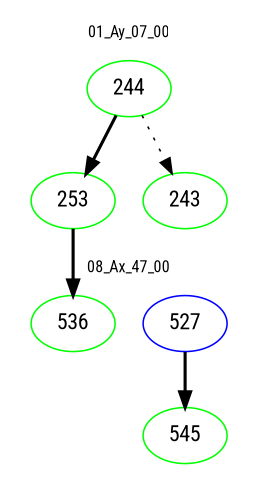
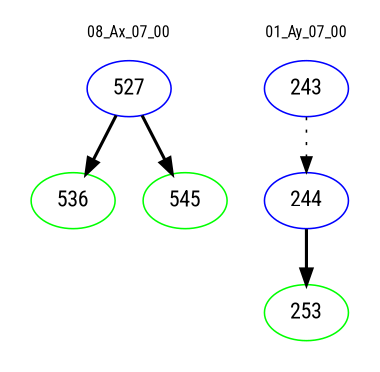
(129, 89) -> (306, 201)
(154, 138) -> (306, 137)
(185, 201) -> (306, 89)
(73, 263) -> (105, 138)
(129, 268) -> (129, 33)
